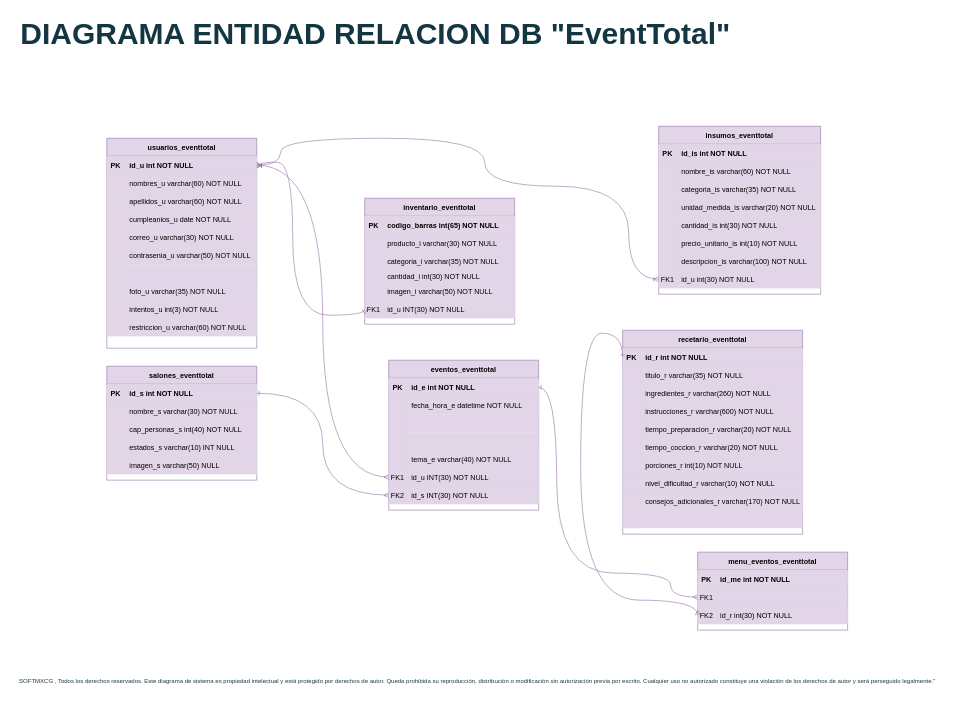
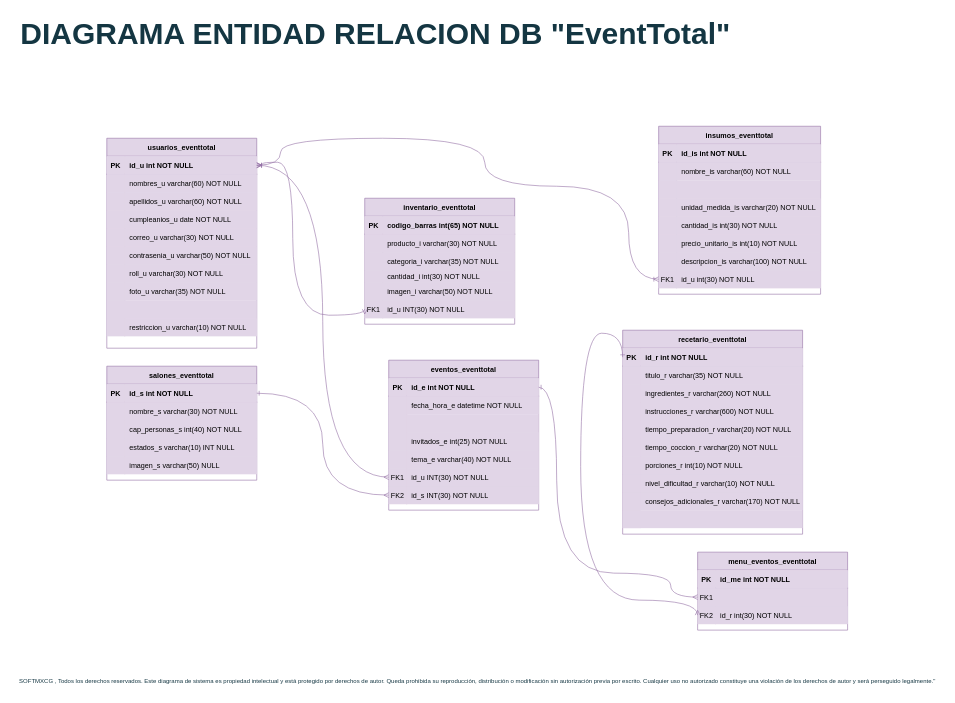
(749, 189) -> none
none -> (191, 273)
(191, 309) -> none
(193, 328) -> (193, 328)
none -> (473, 441)
